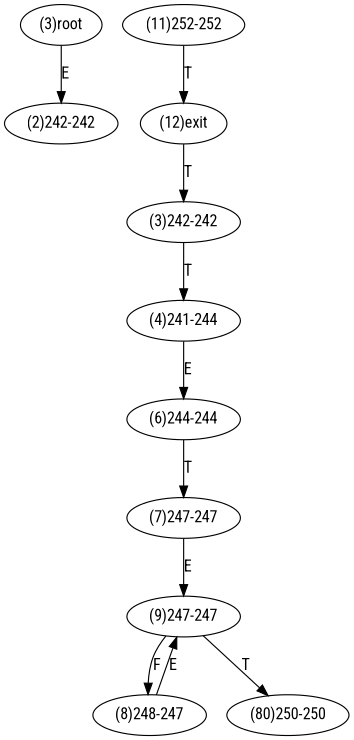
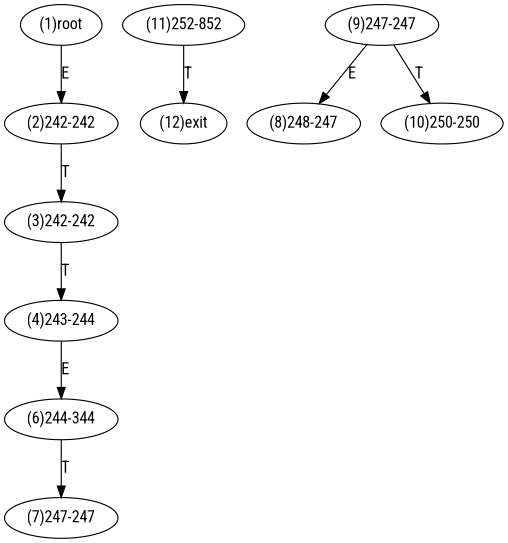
(61, 25) -> (61, 25)
(184, 25) -> (184, 25)
(184, 167) -> (61, 167)
(184, 321) -> (61, 321)
(184, 419) -> (61, 419)
(184, 562) -> none
(157, 666) -> (352, 74)
(165, 672) -> none
(288, 715) -> (442, 124)
